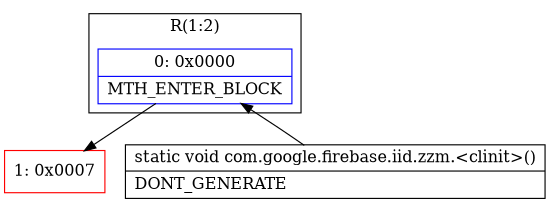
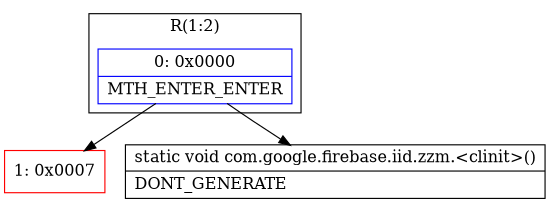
(195, 90) -> (195, 90)
(278, 127) -> (254, 122)
